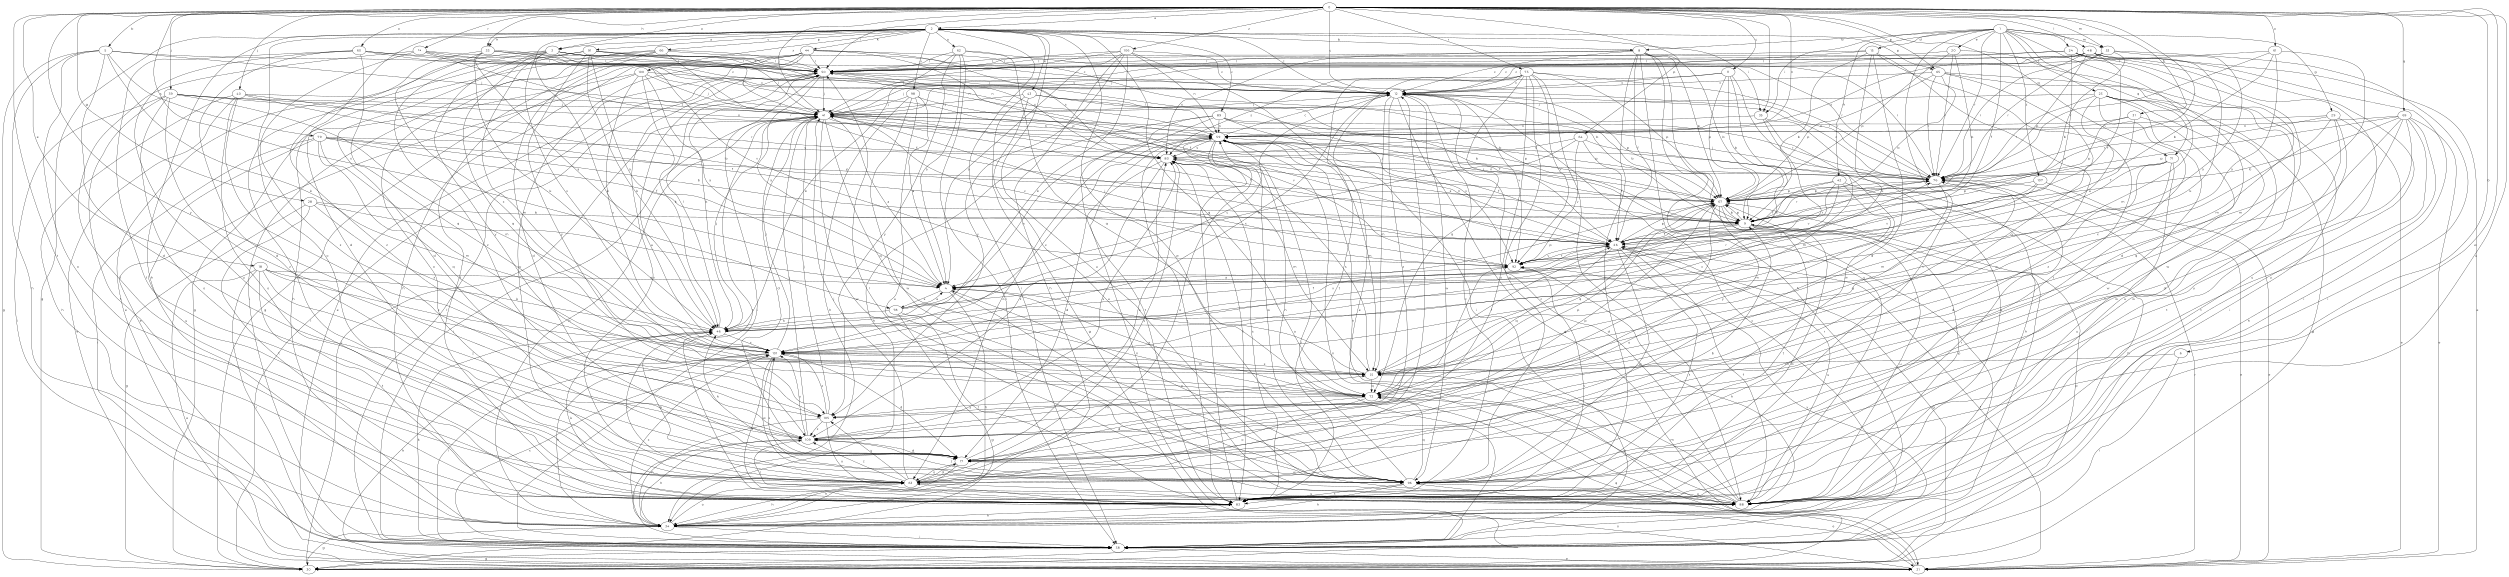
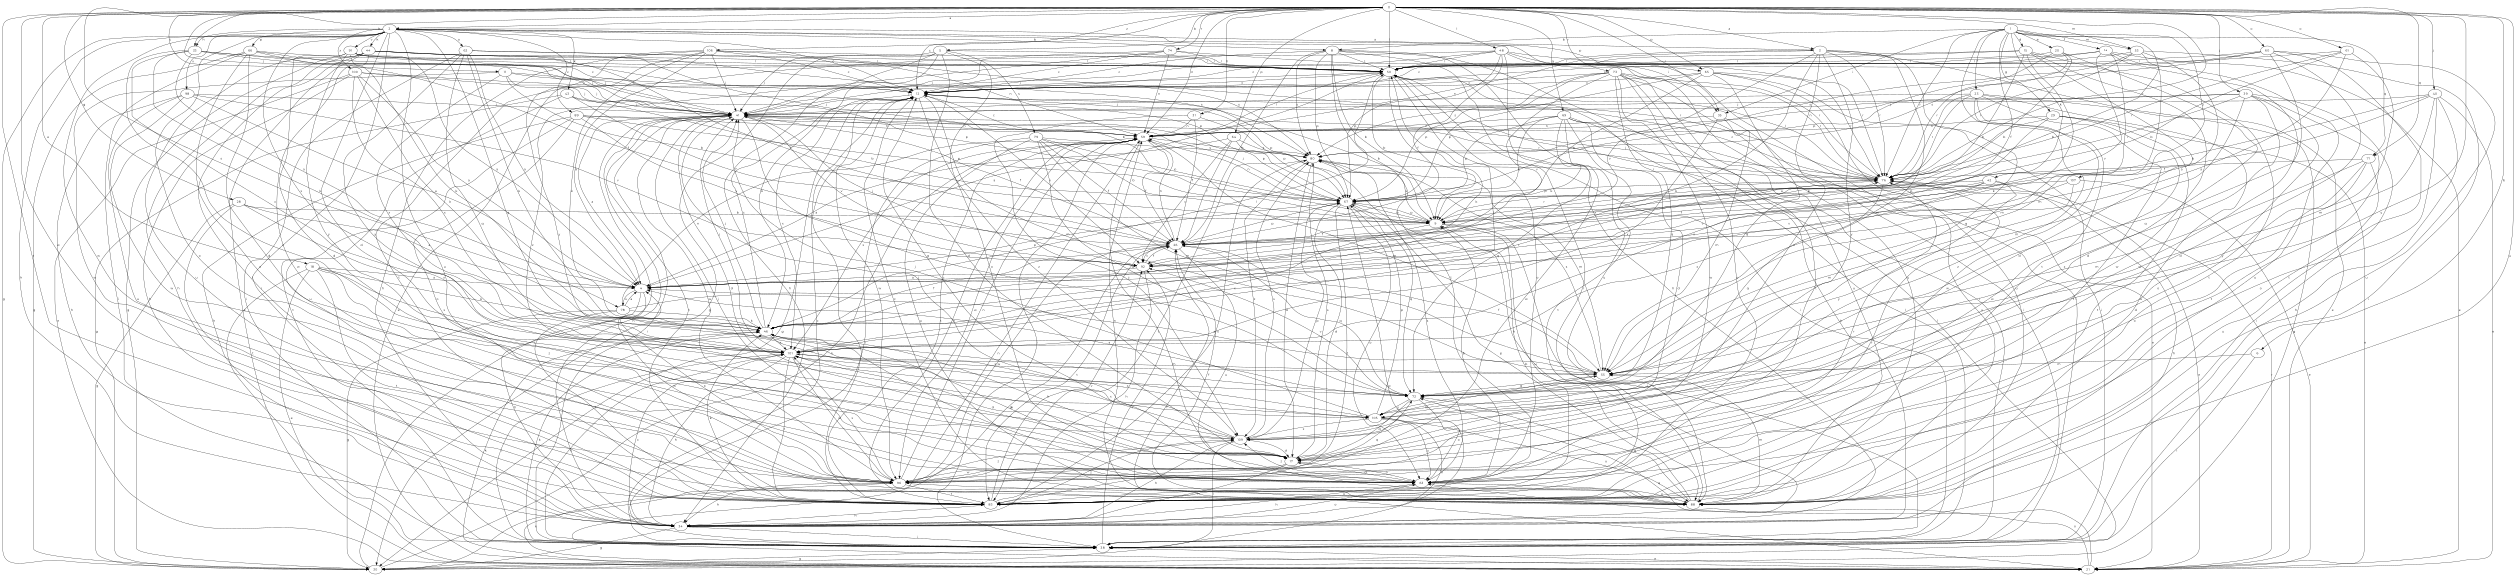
(870, 451) -> (1422, 437)
